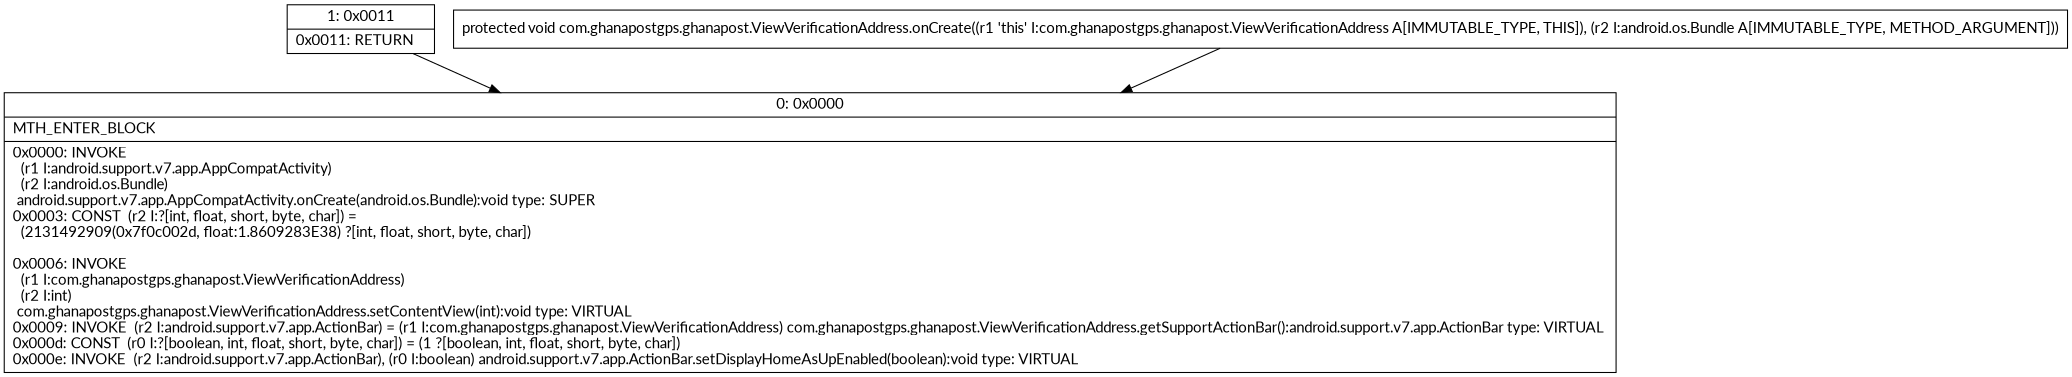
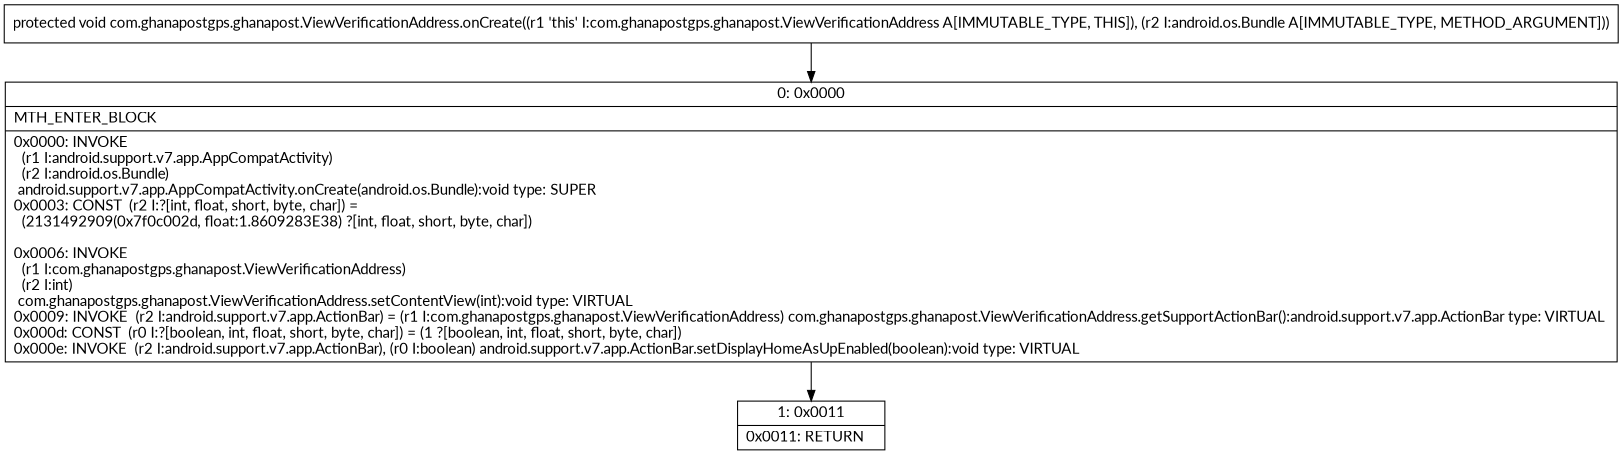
(452, 71) -> (811, 376)
